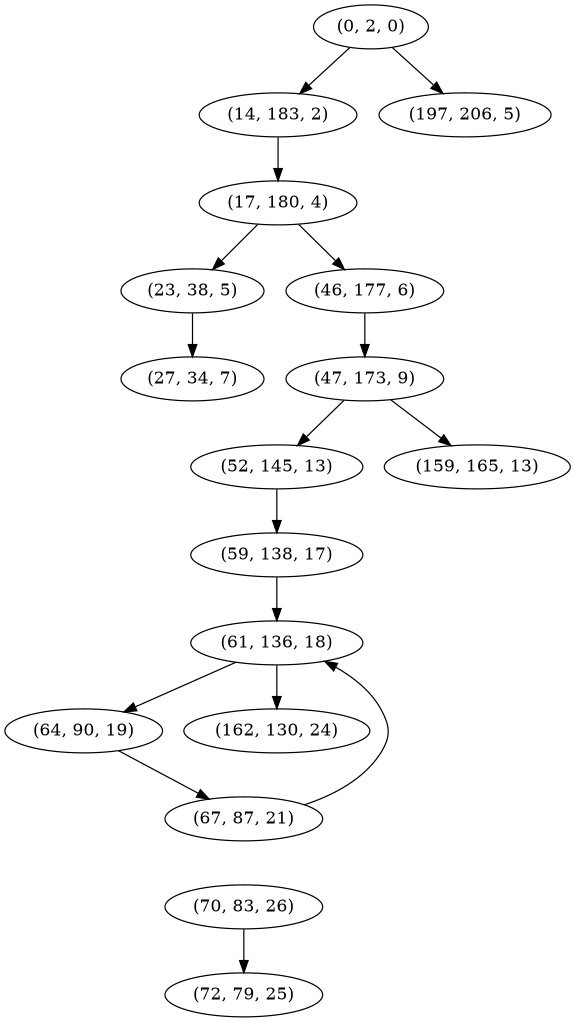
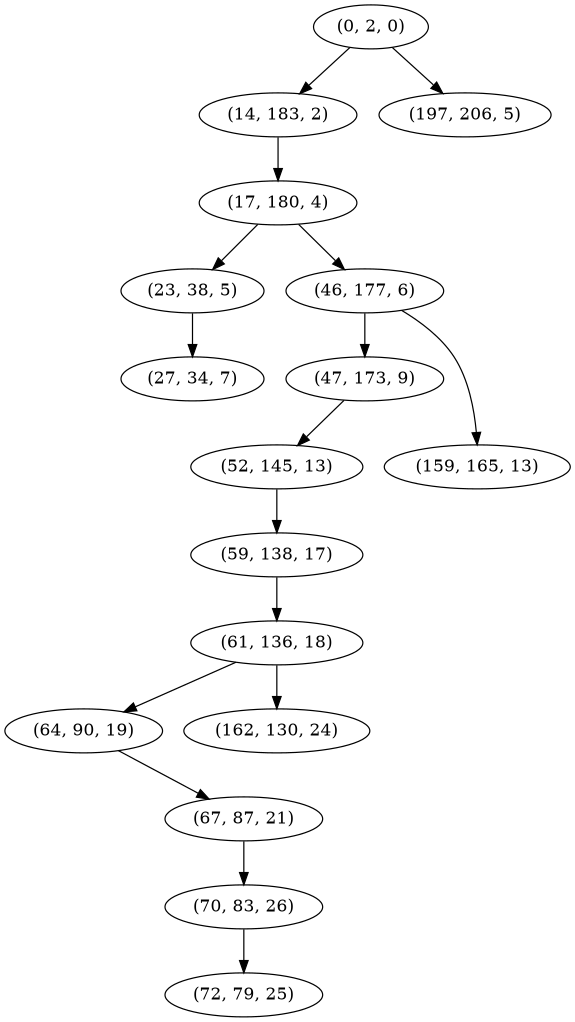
(416, 419) -> (456, 361)
(384, 746) -> (244, 857)
